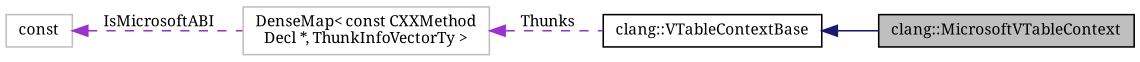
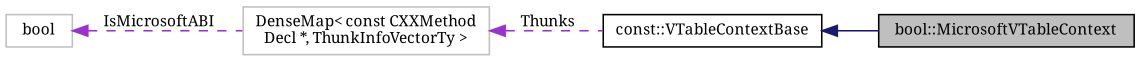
(39, 31) -> (39, 31)
(713, 31) -> (713, 31)
(1006, 31) -> (1006, 31)
